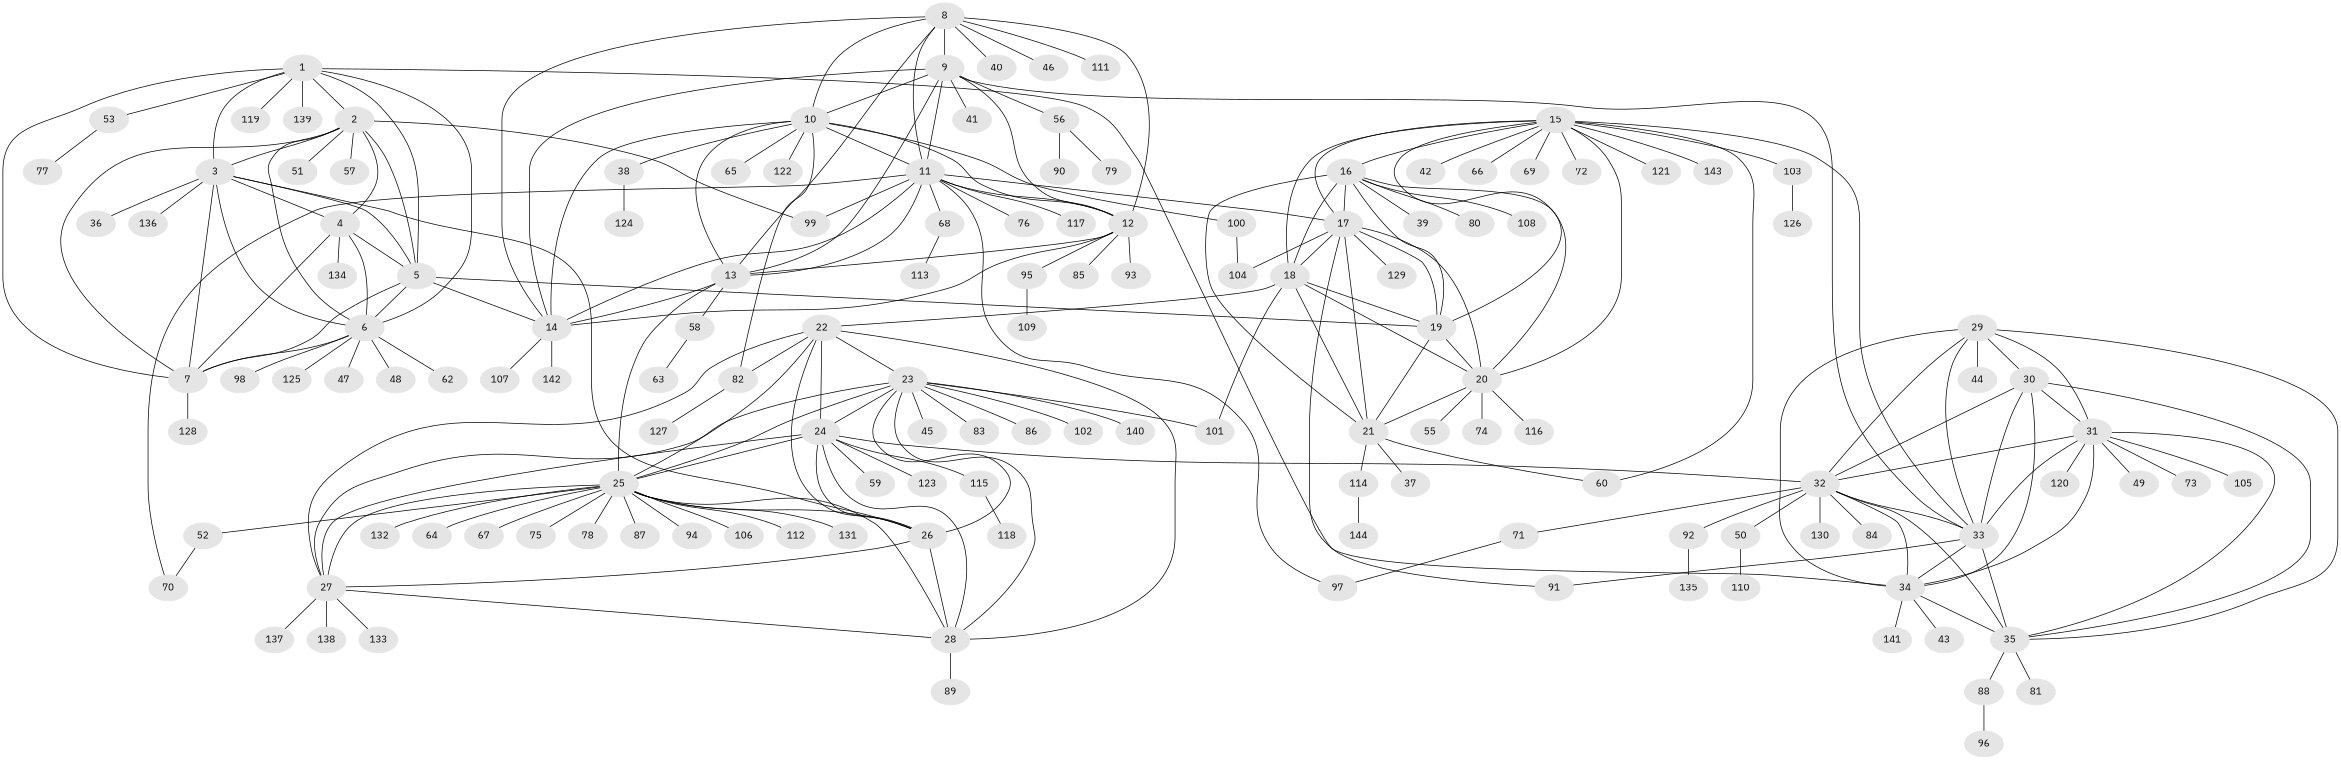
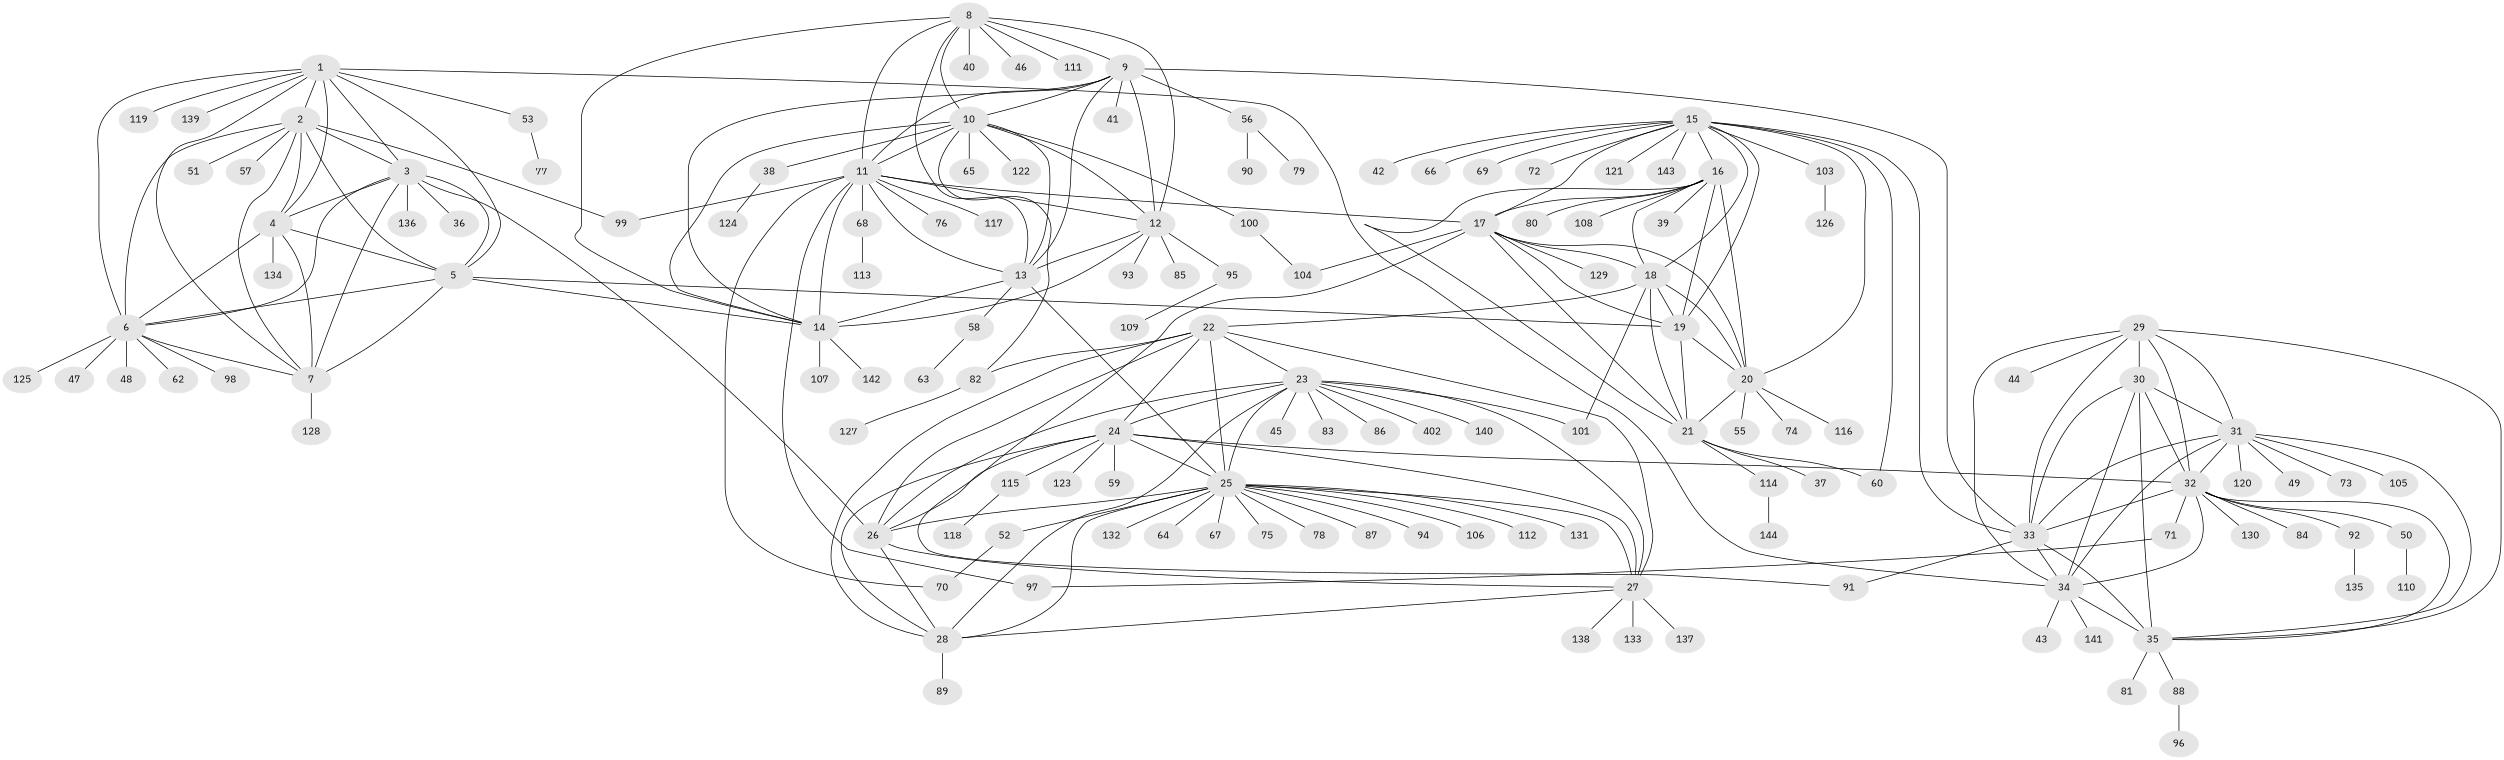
none -> (323, 153)
(1083, 432) -> (1432, 432)
